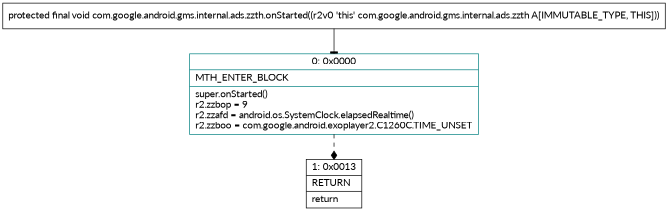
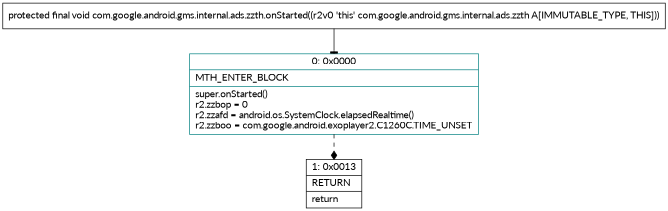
(222, 105) -> (222, 105)
